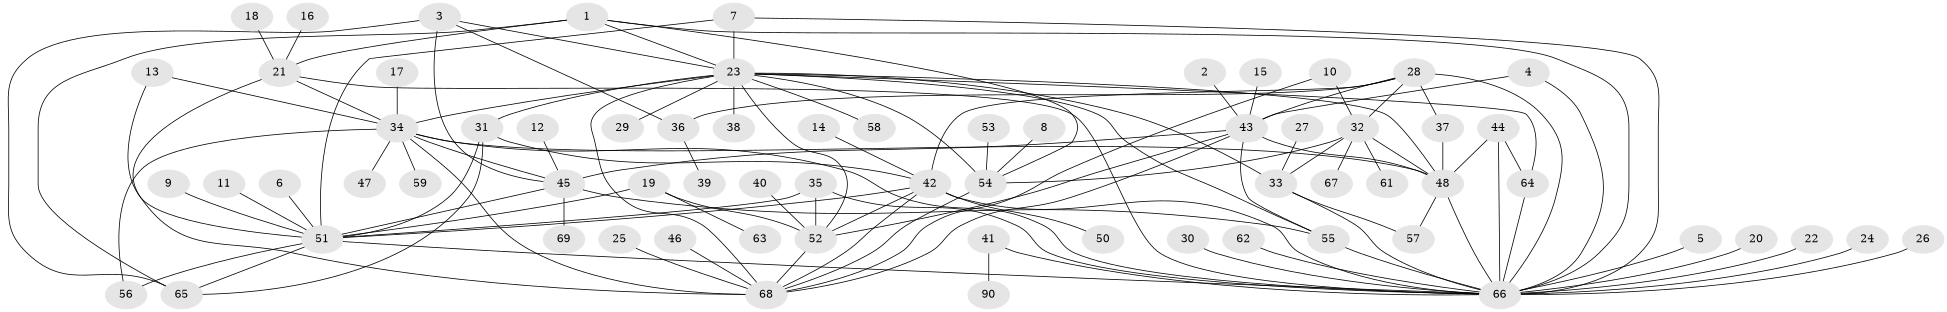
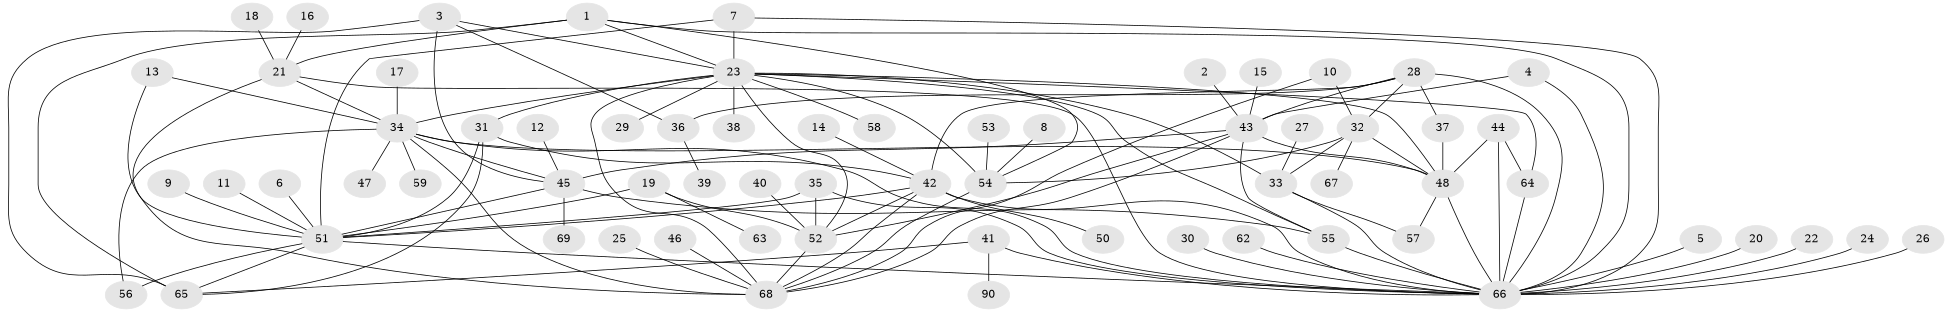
(1387, 184) -> none
none -> (605, 270)
